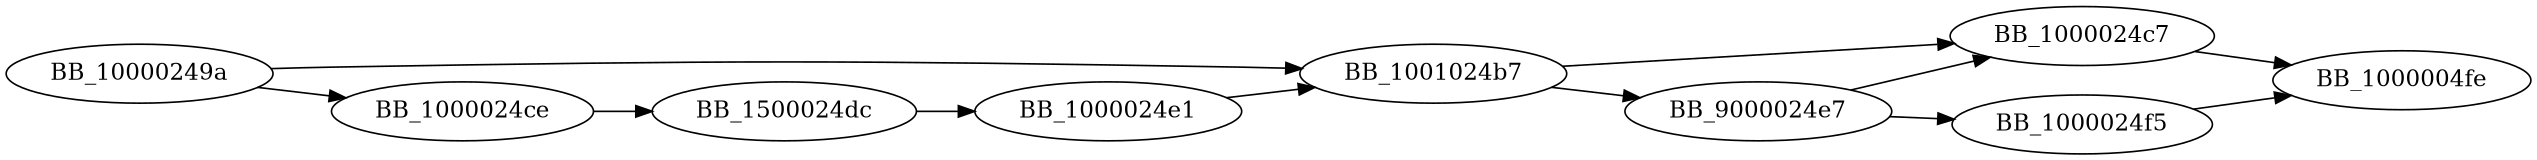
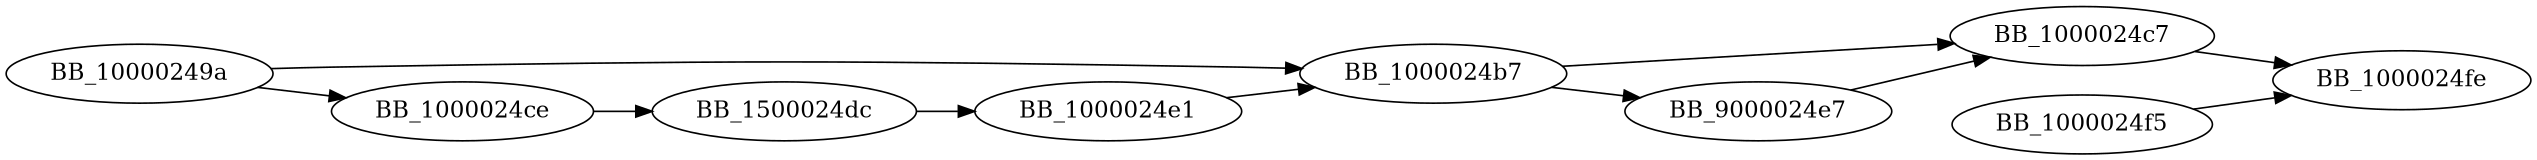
(1433, 74) -> (1433, 74)
(2402, 80) -> (2402, 80)
(1914, 118) -> none
